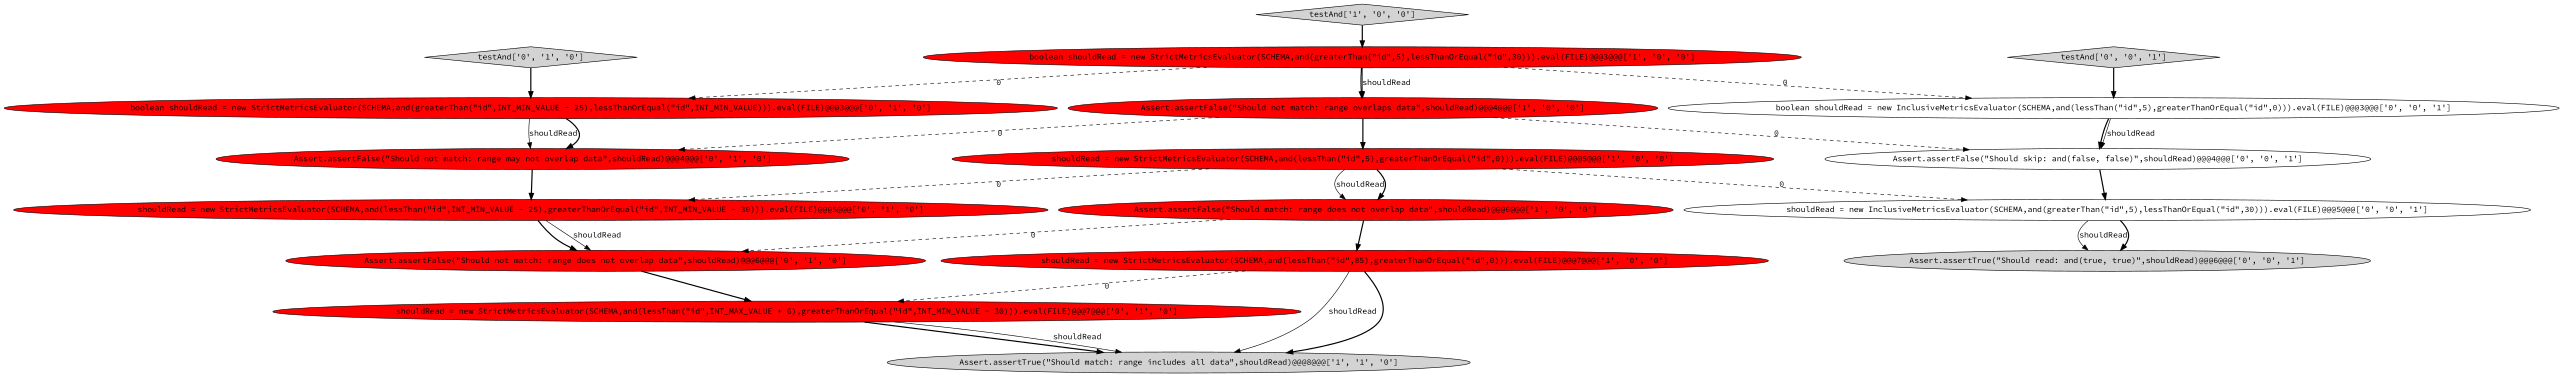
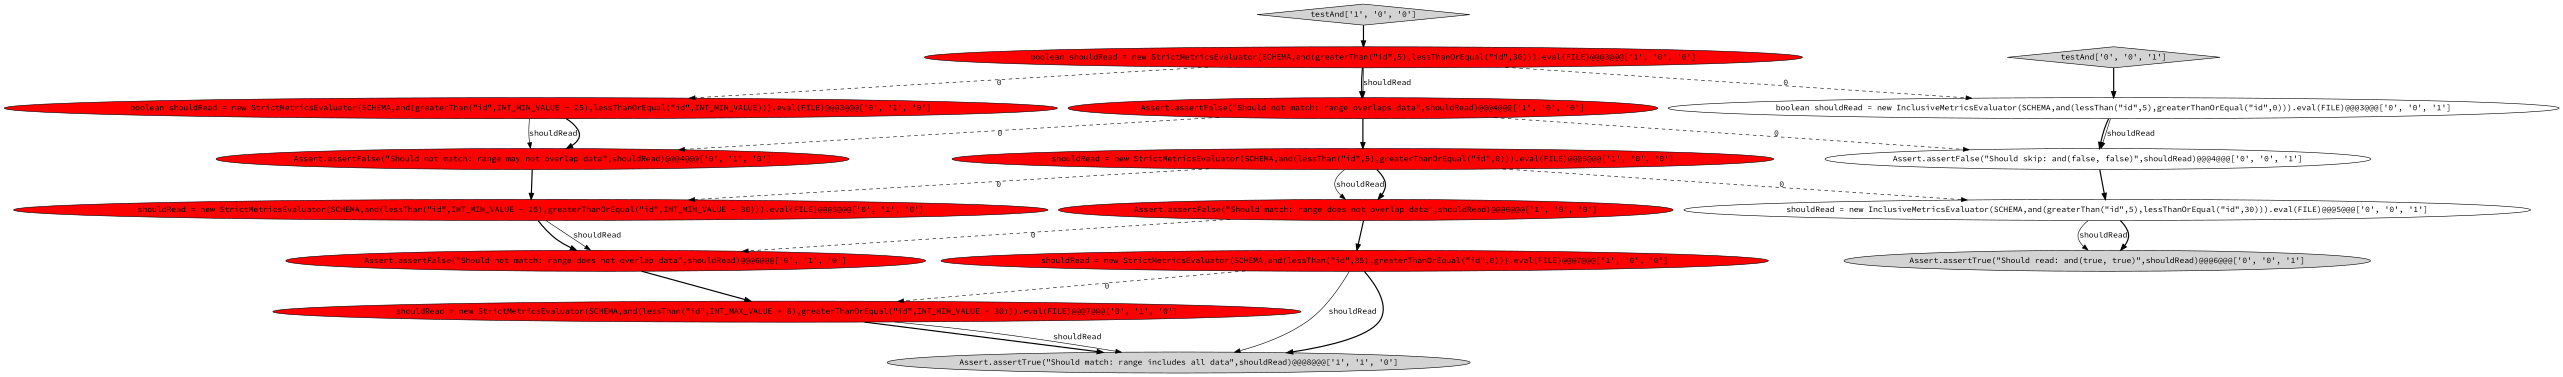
(531, 57) -> none
